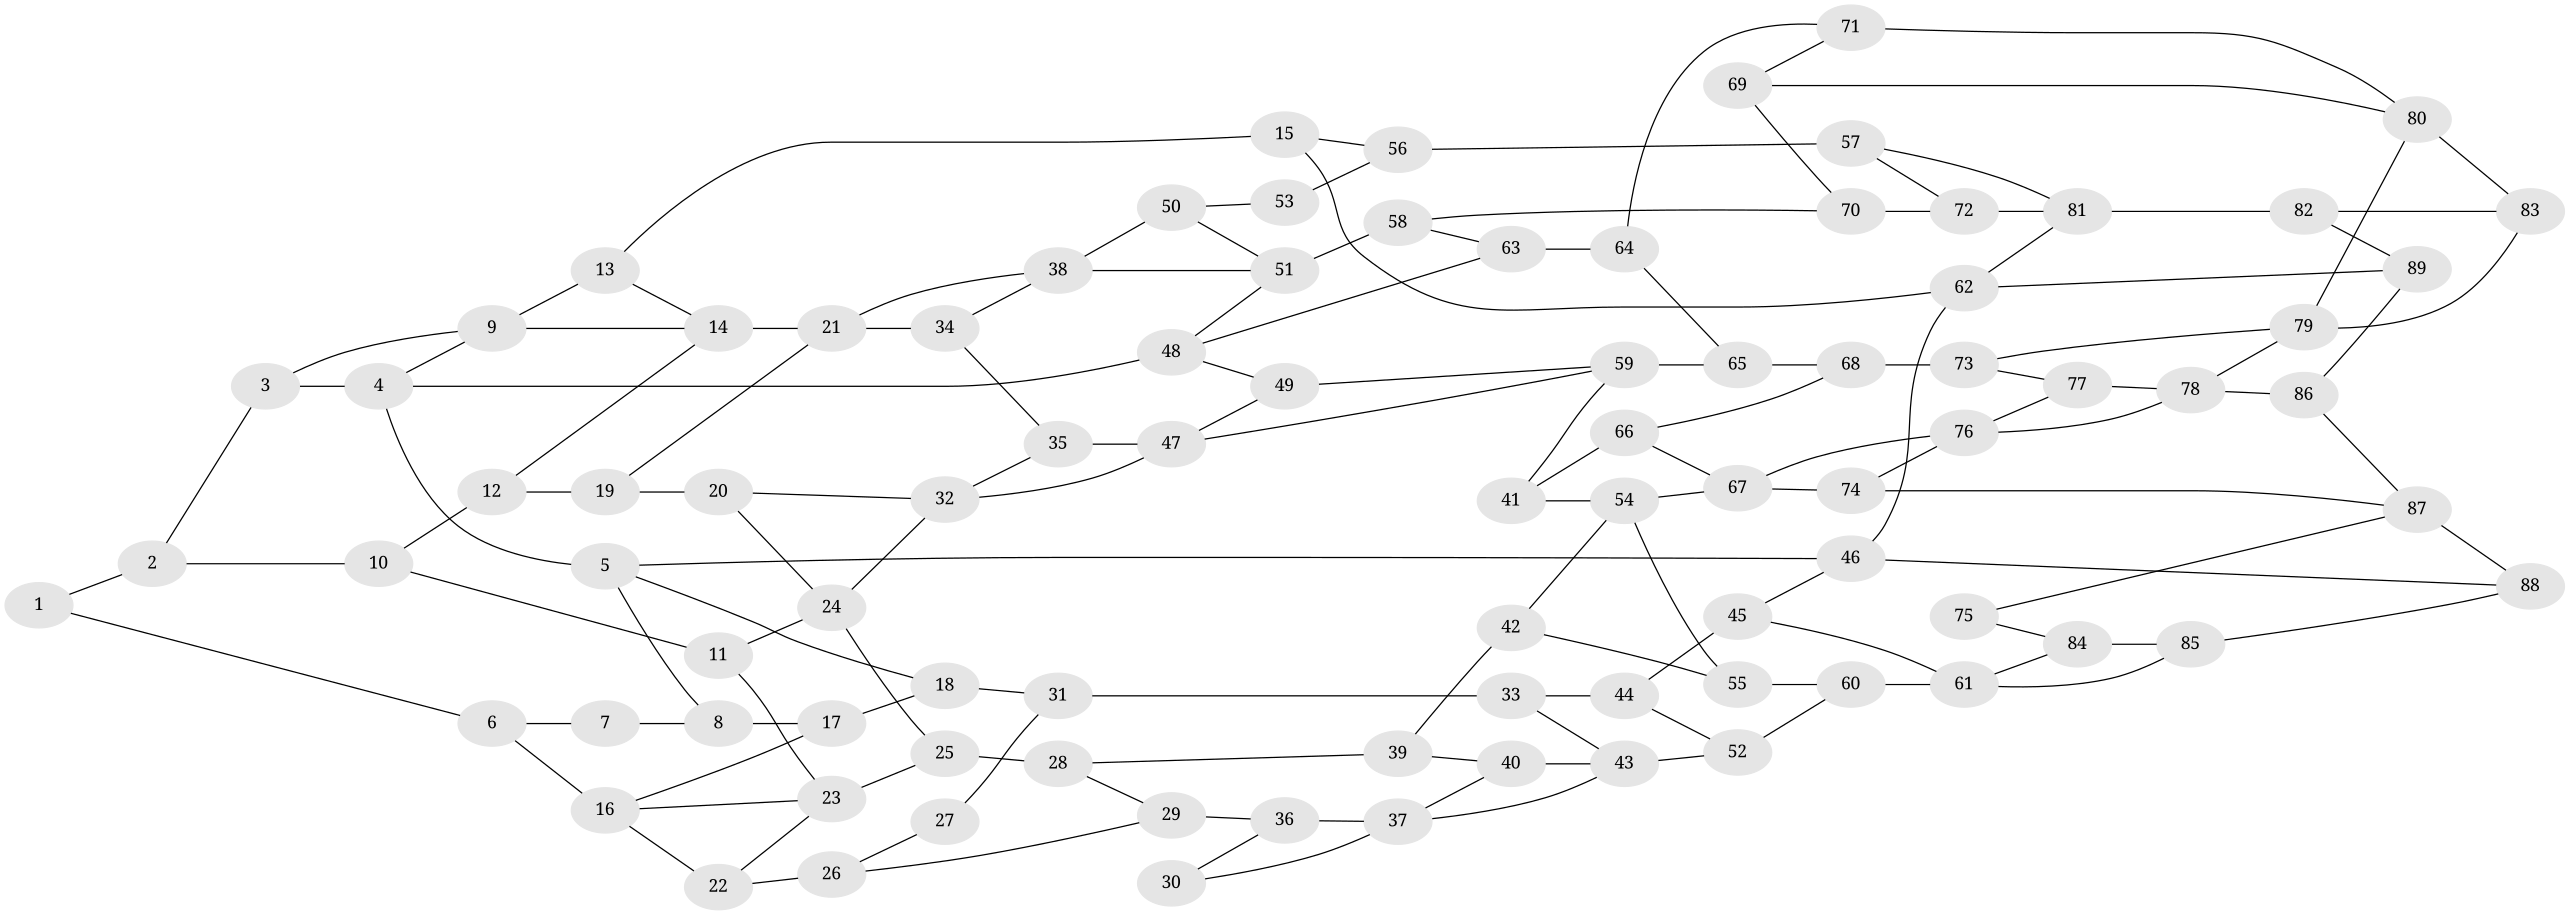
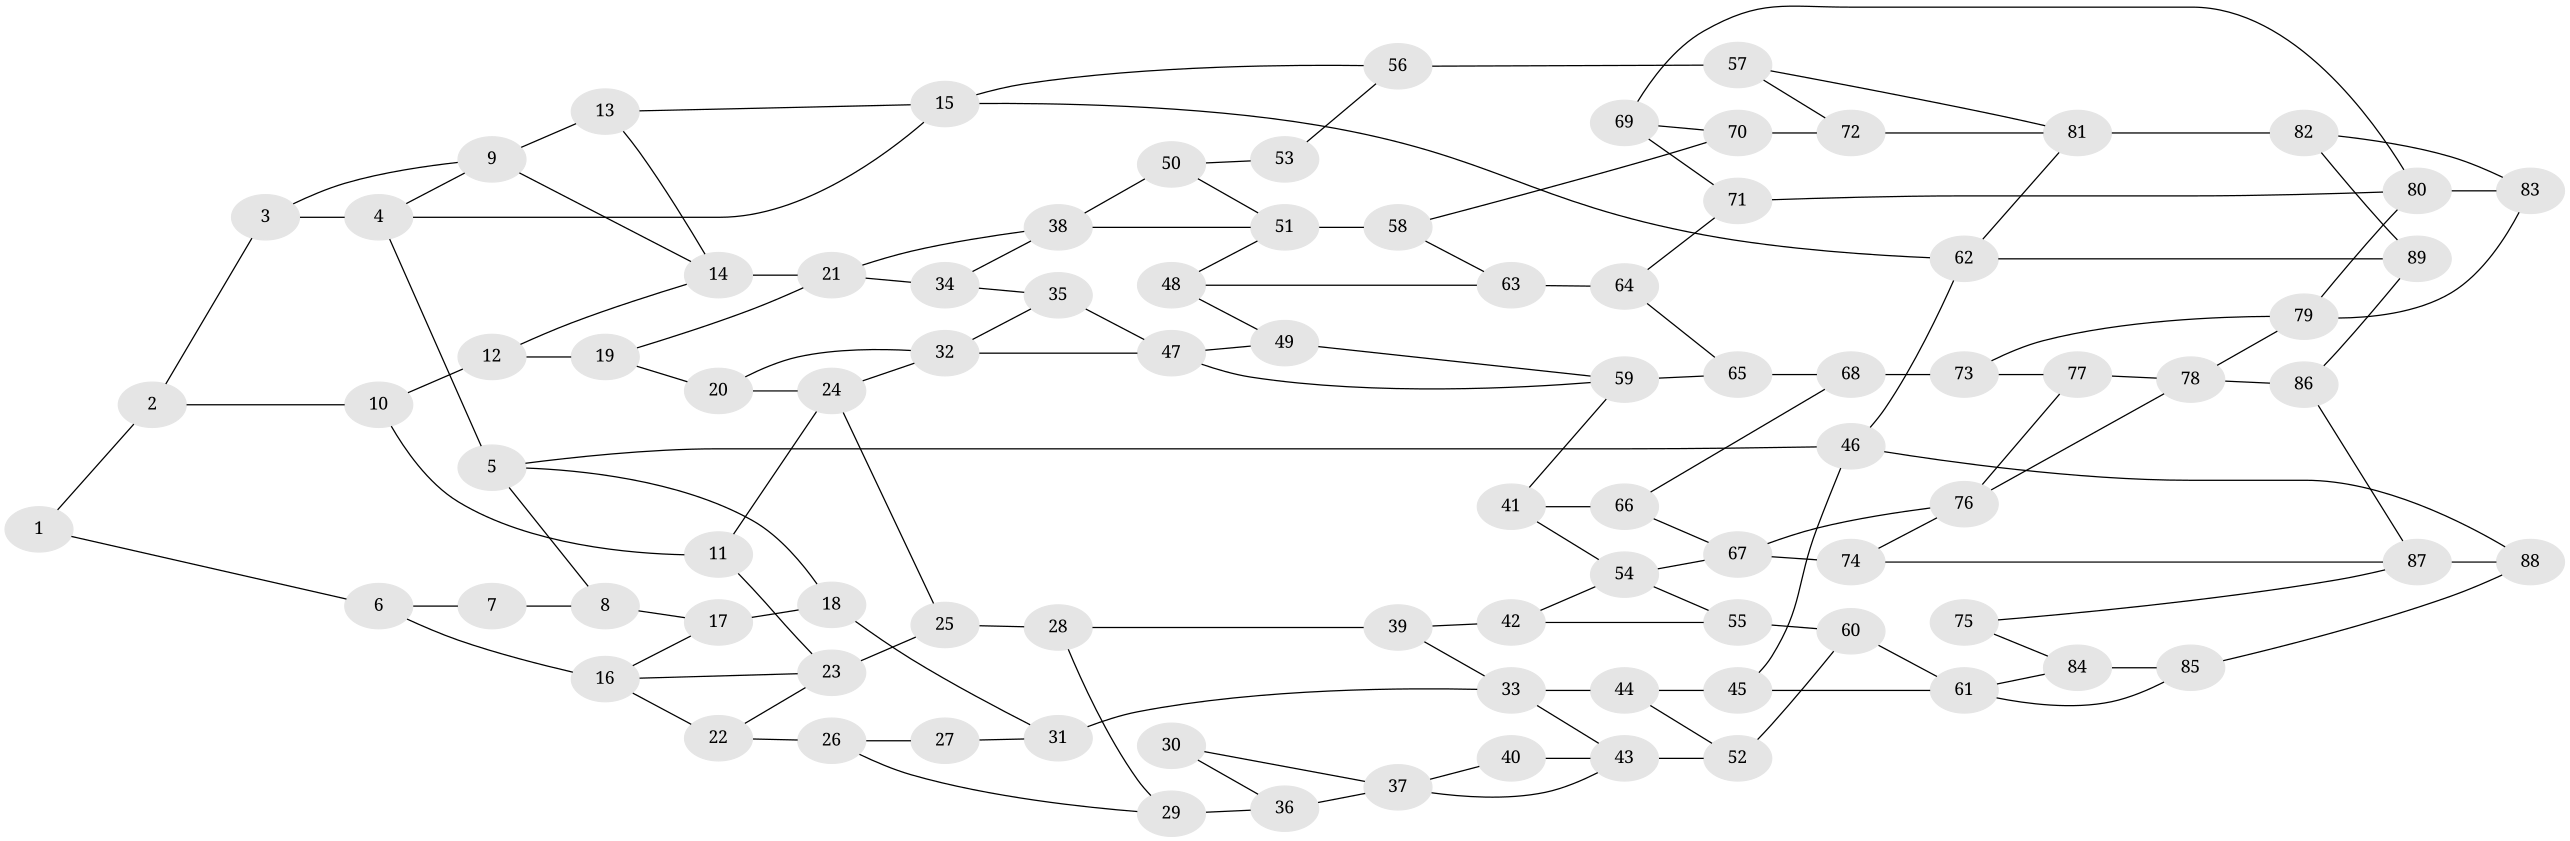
(777, 386) -> (668, 217)
(1455, 759) -> (1455, 659)
